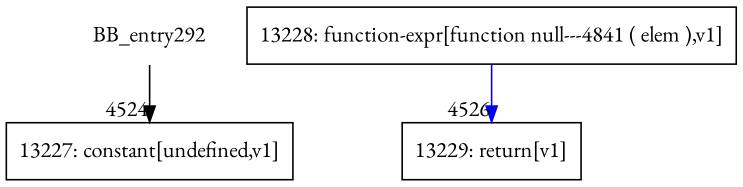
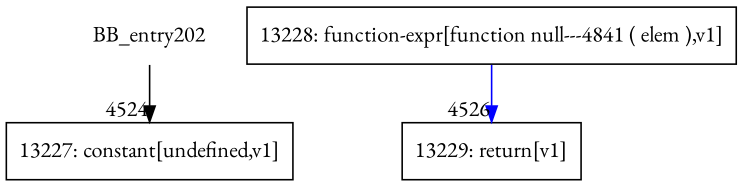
(150, 36) -> (150, 36)
